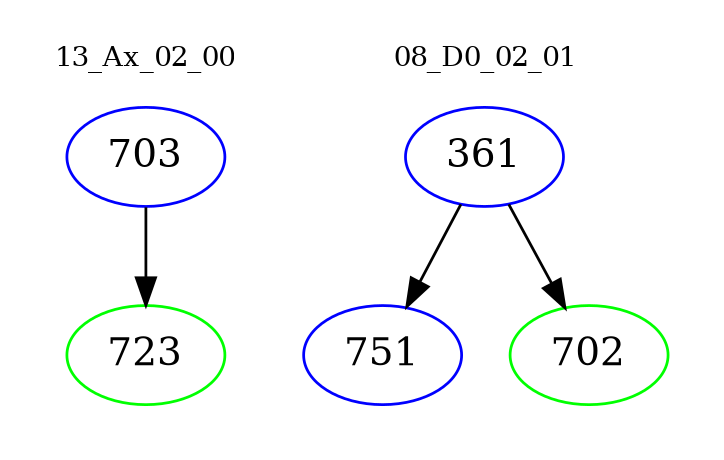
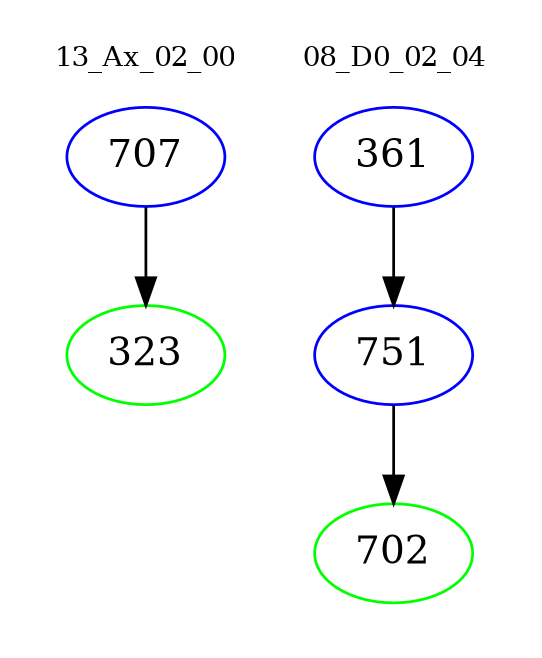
(486, 59) -> (395, 59)
(146, 157) -> (146, 157)
(530, 244) -> (394, 441)
(146, 355) -> (146, 355)
